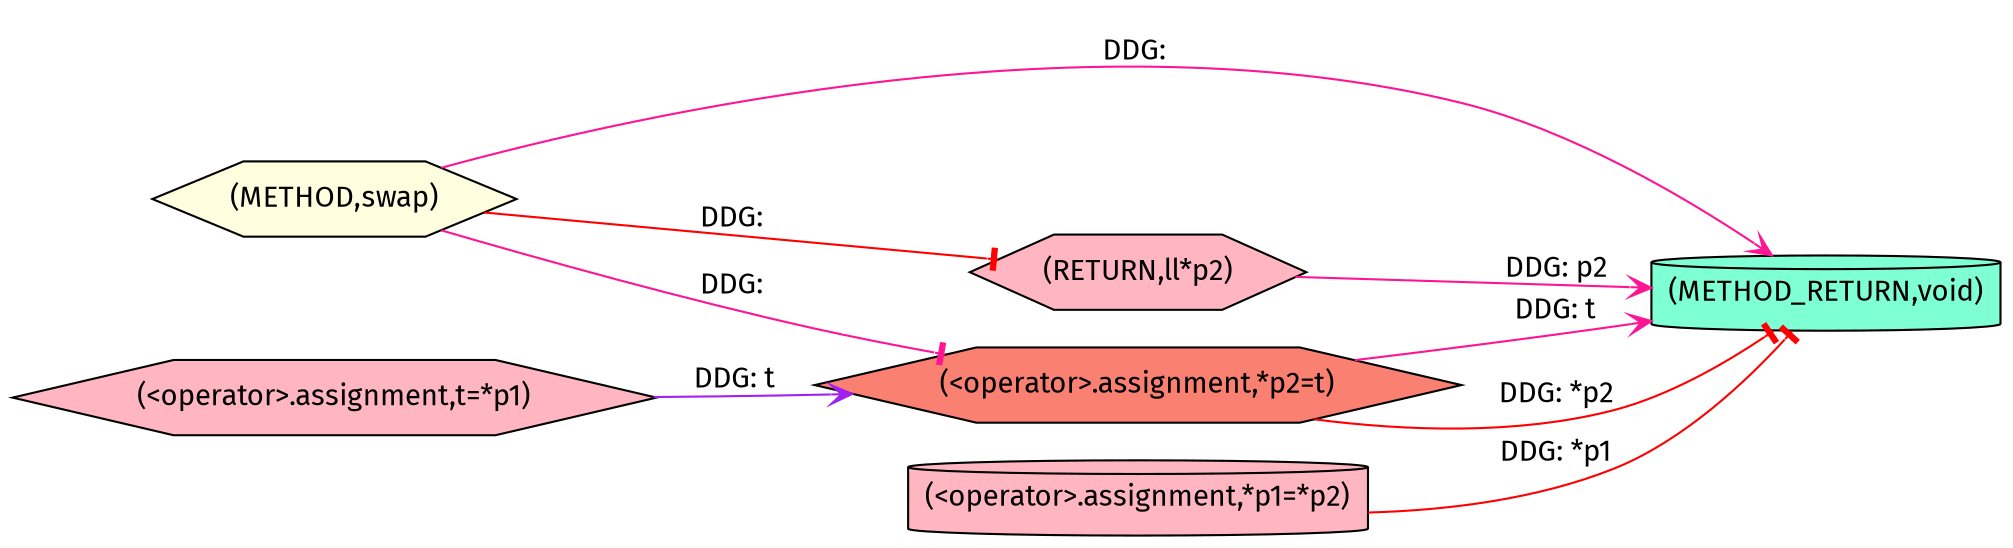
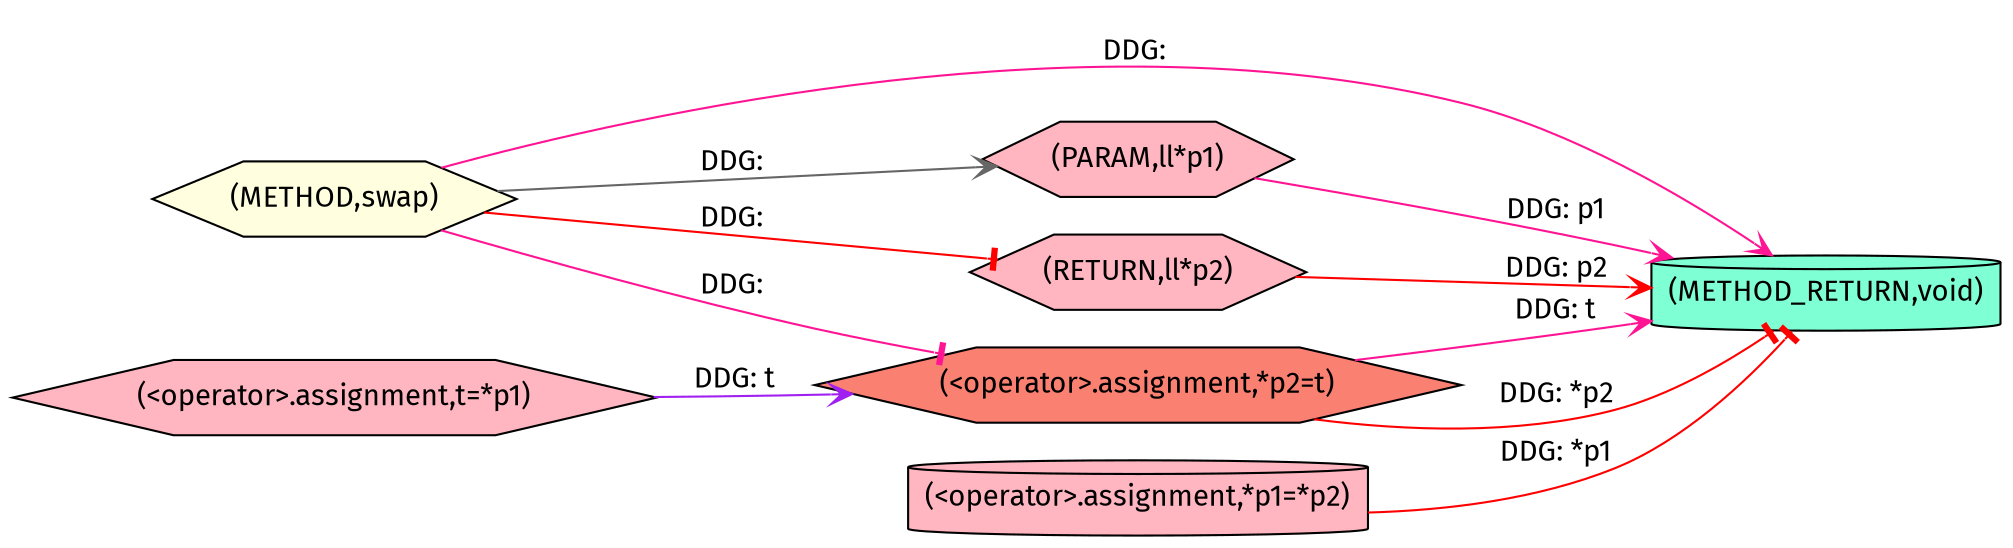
none -> (1138, 159)
(1463, 282) -> (1463, 282)
